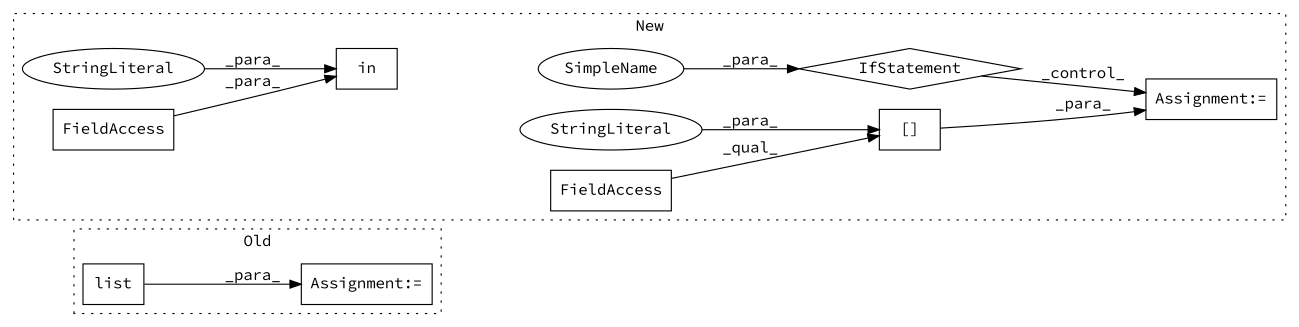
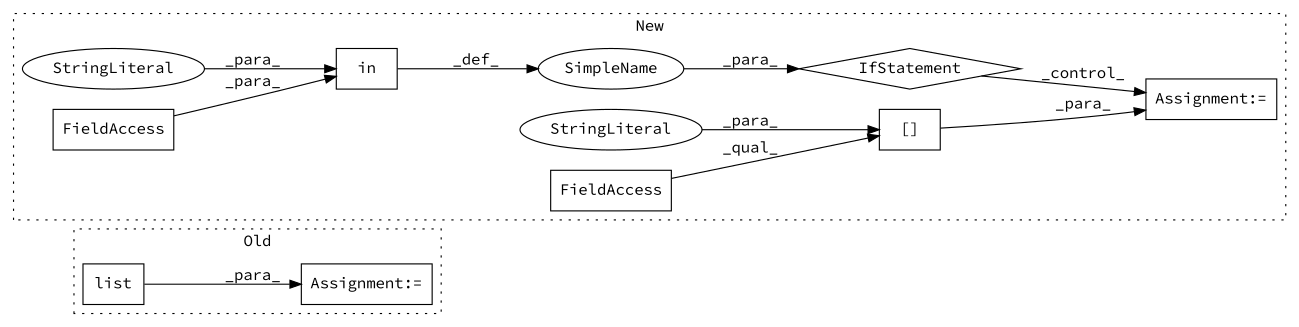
none -> (462, 69)
